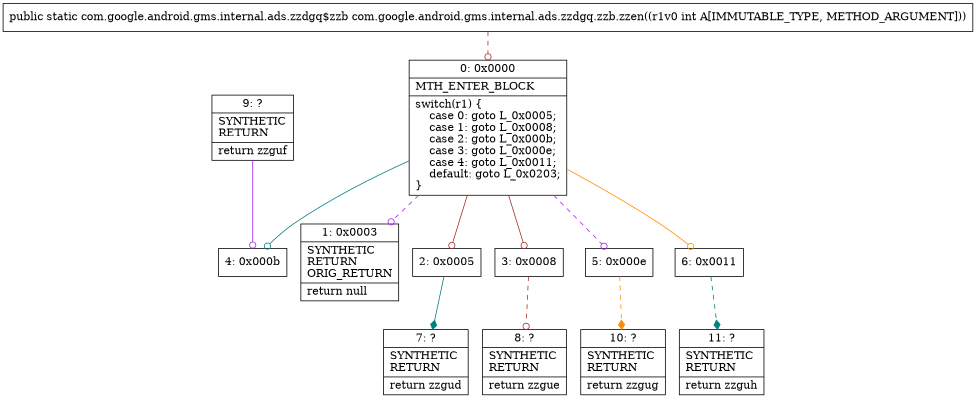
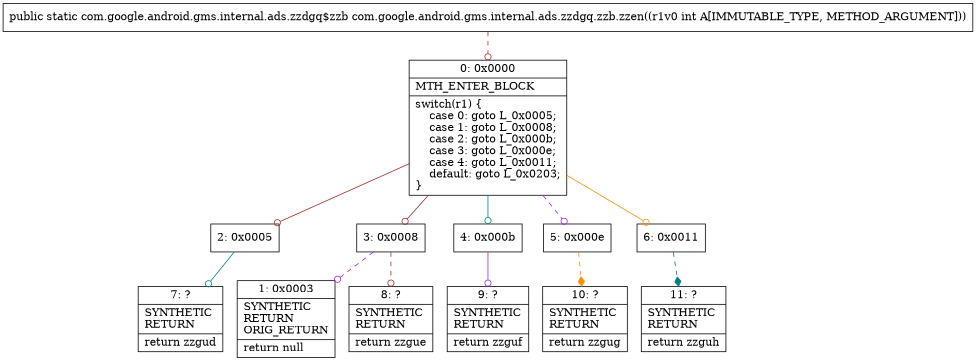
(253, 201) -> (488, 266)
(406, 207) -> (357, 265)
(439, 298) -> (222, 267)
